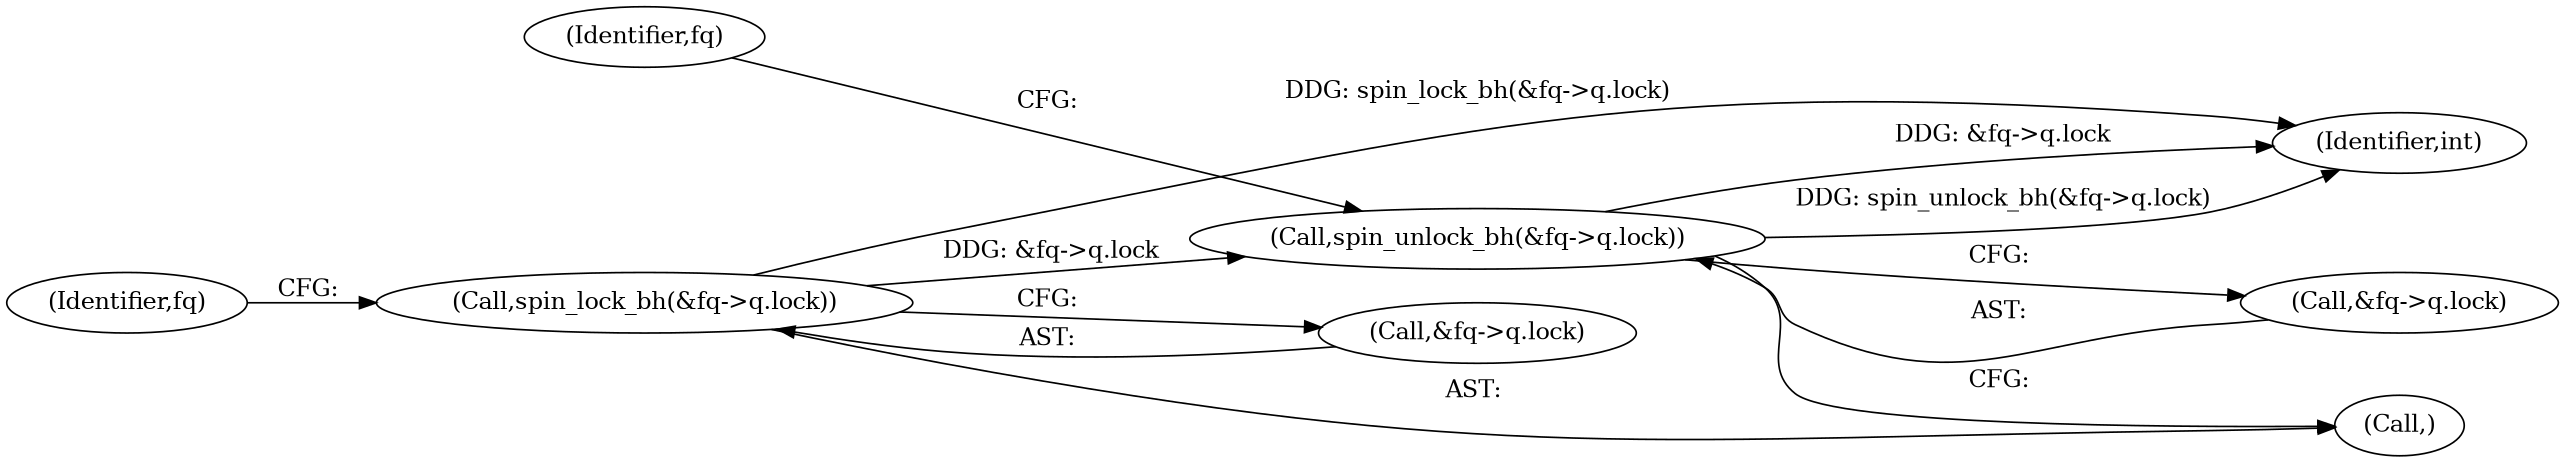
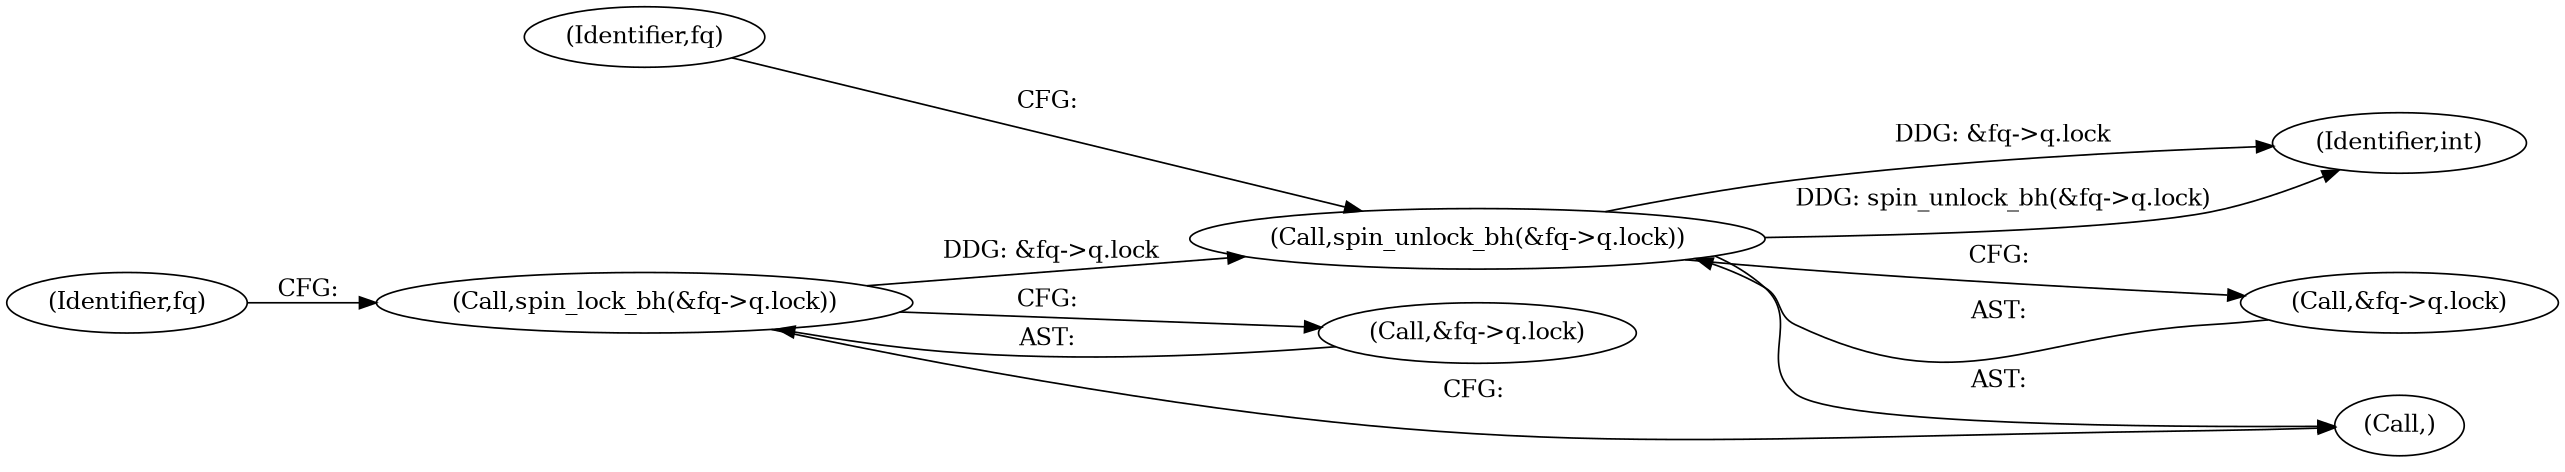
(1510, 127) -> none
(2003, 381) -> (2003, 381)
(1477, 391) -> (1477, 391)
